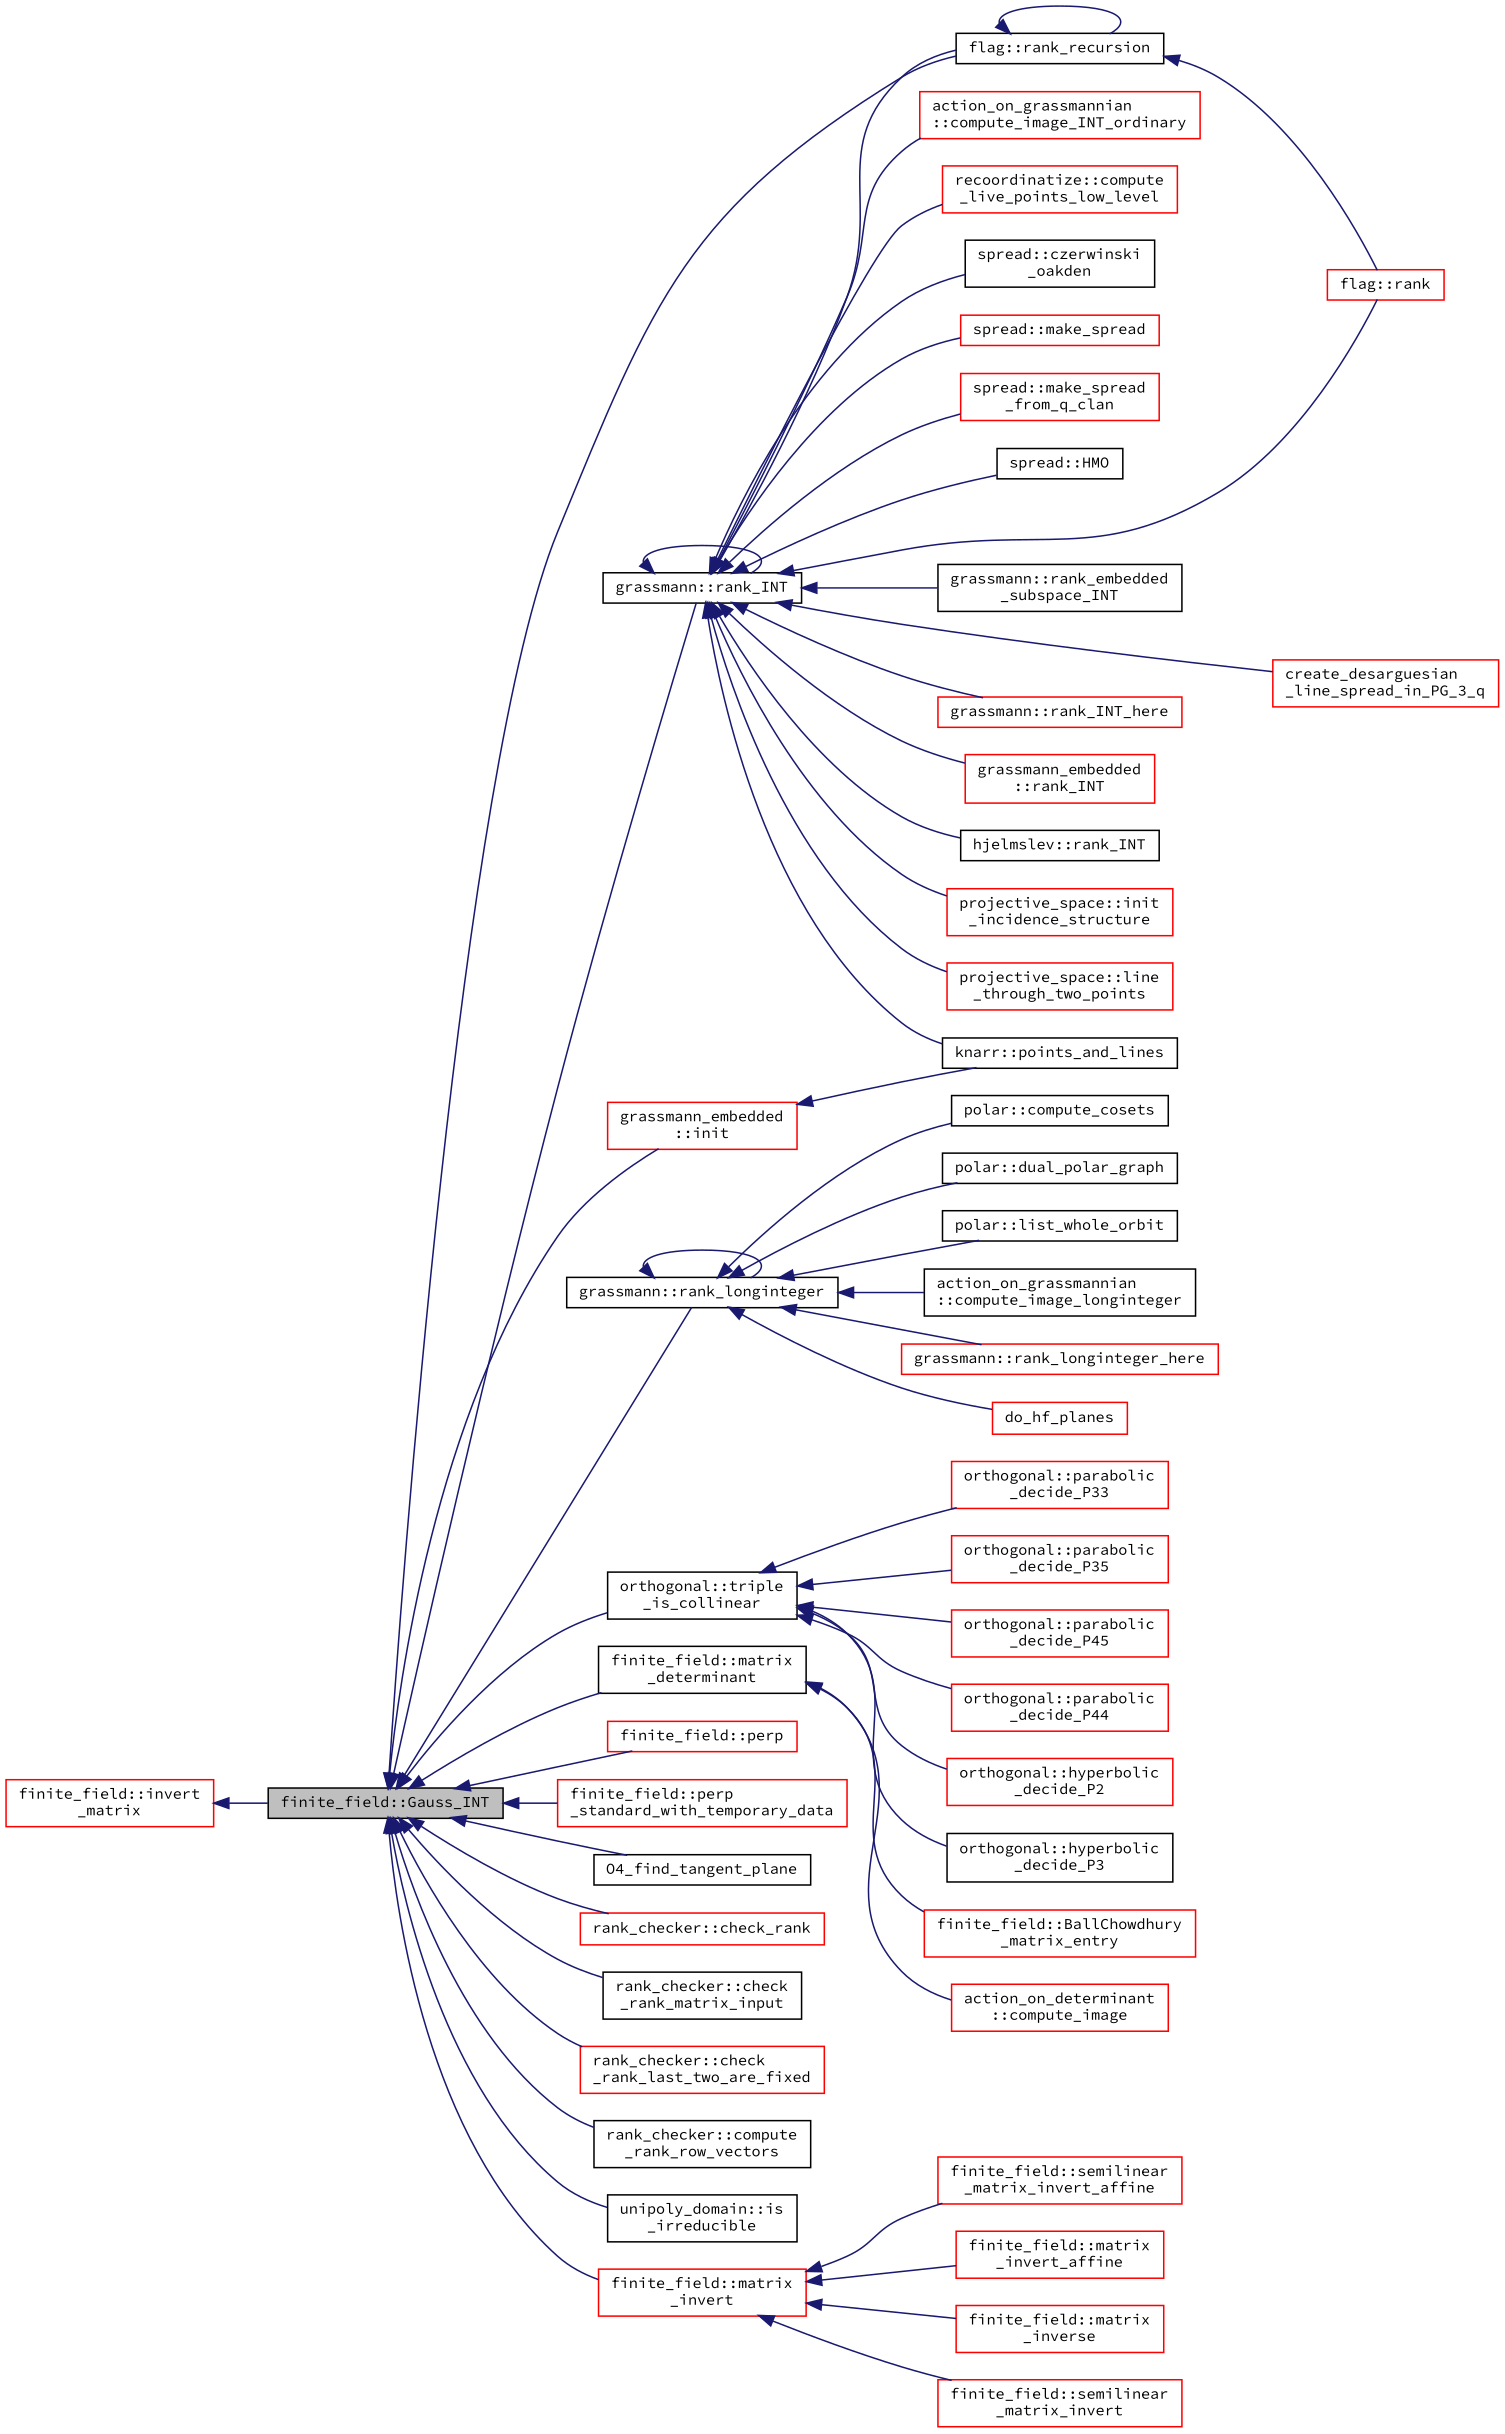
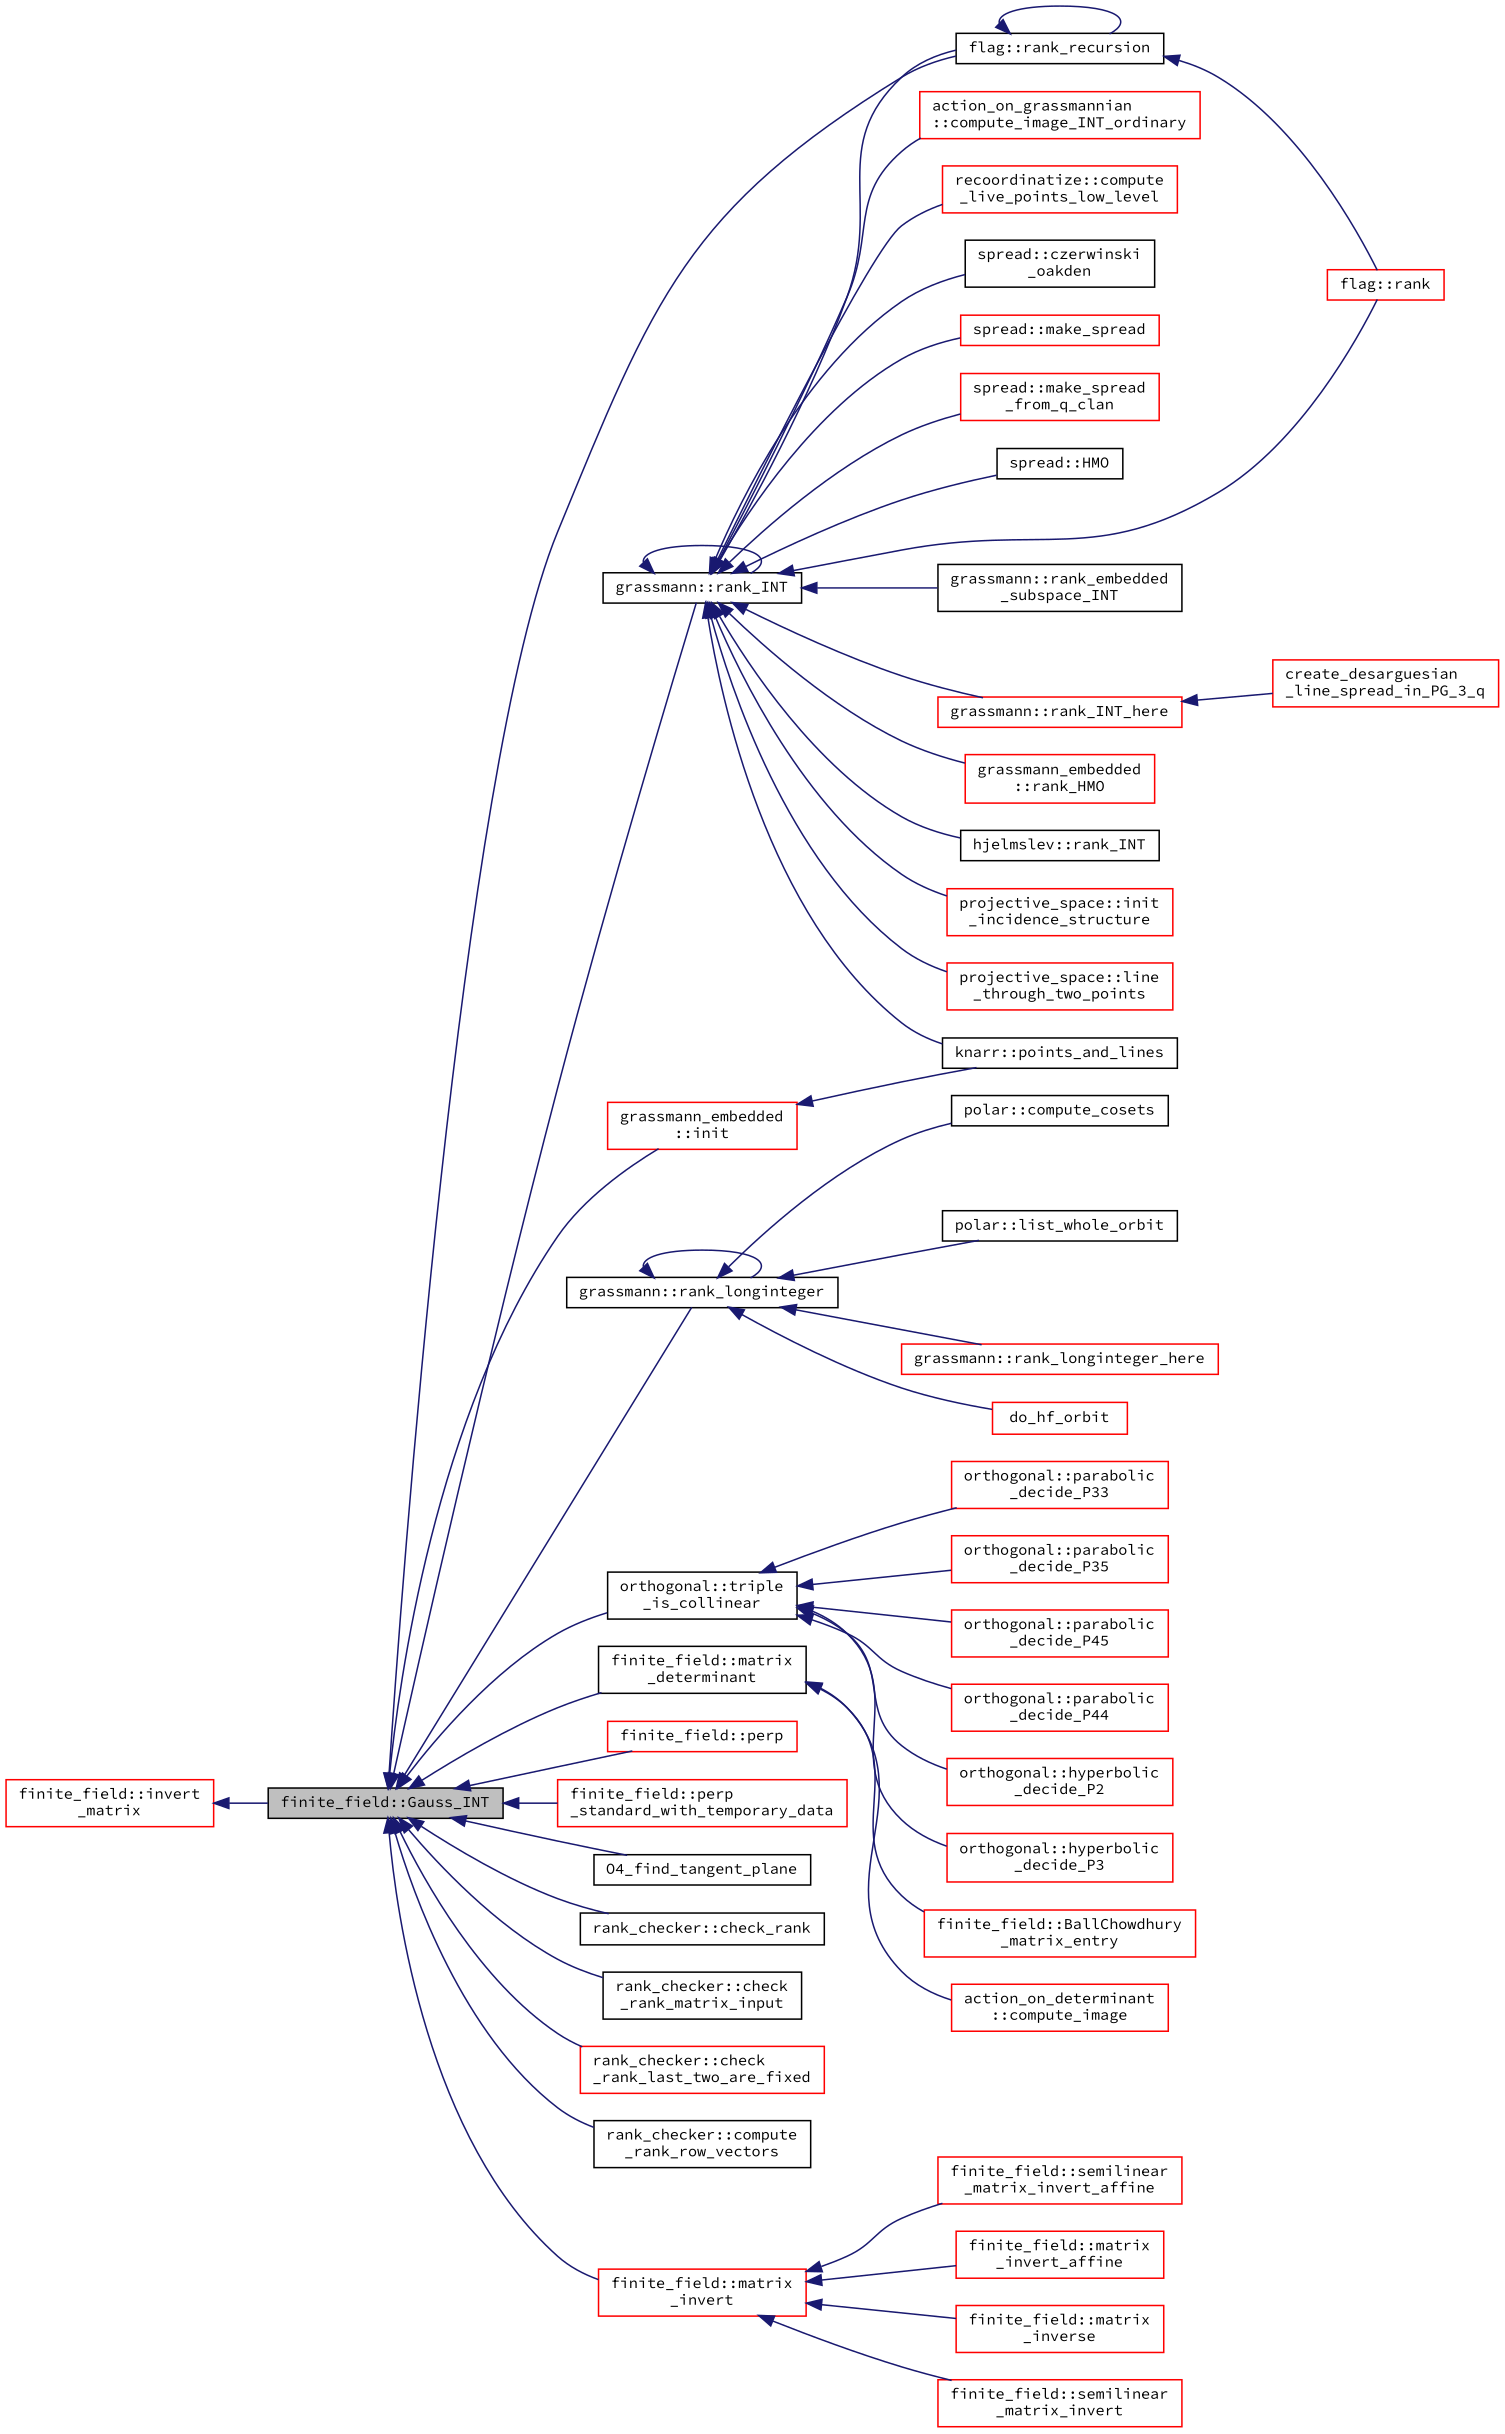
(1032, 643) -> (1235, 697)
(1060, 779) -> (1060, 779)
(1060, 1168) -> none
(1060, 1293) -> none
(1060, 1418) -> (1060, 1418)
(1060, 1858) -> (1060, 1858)
(702, 1929) -> (702, 1929)
(702, 2218) -> none
